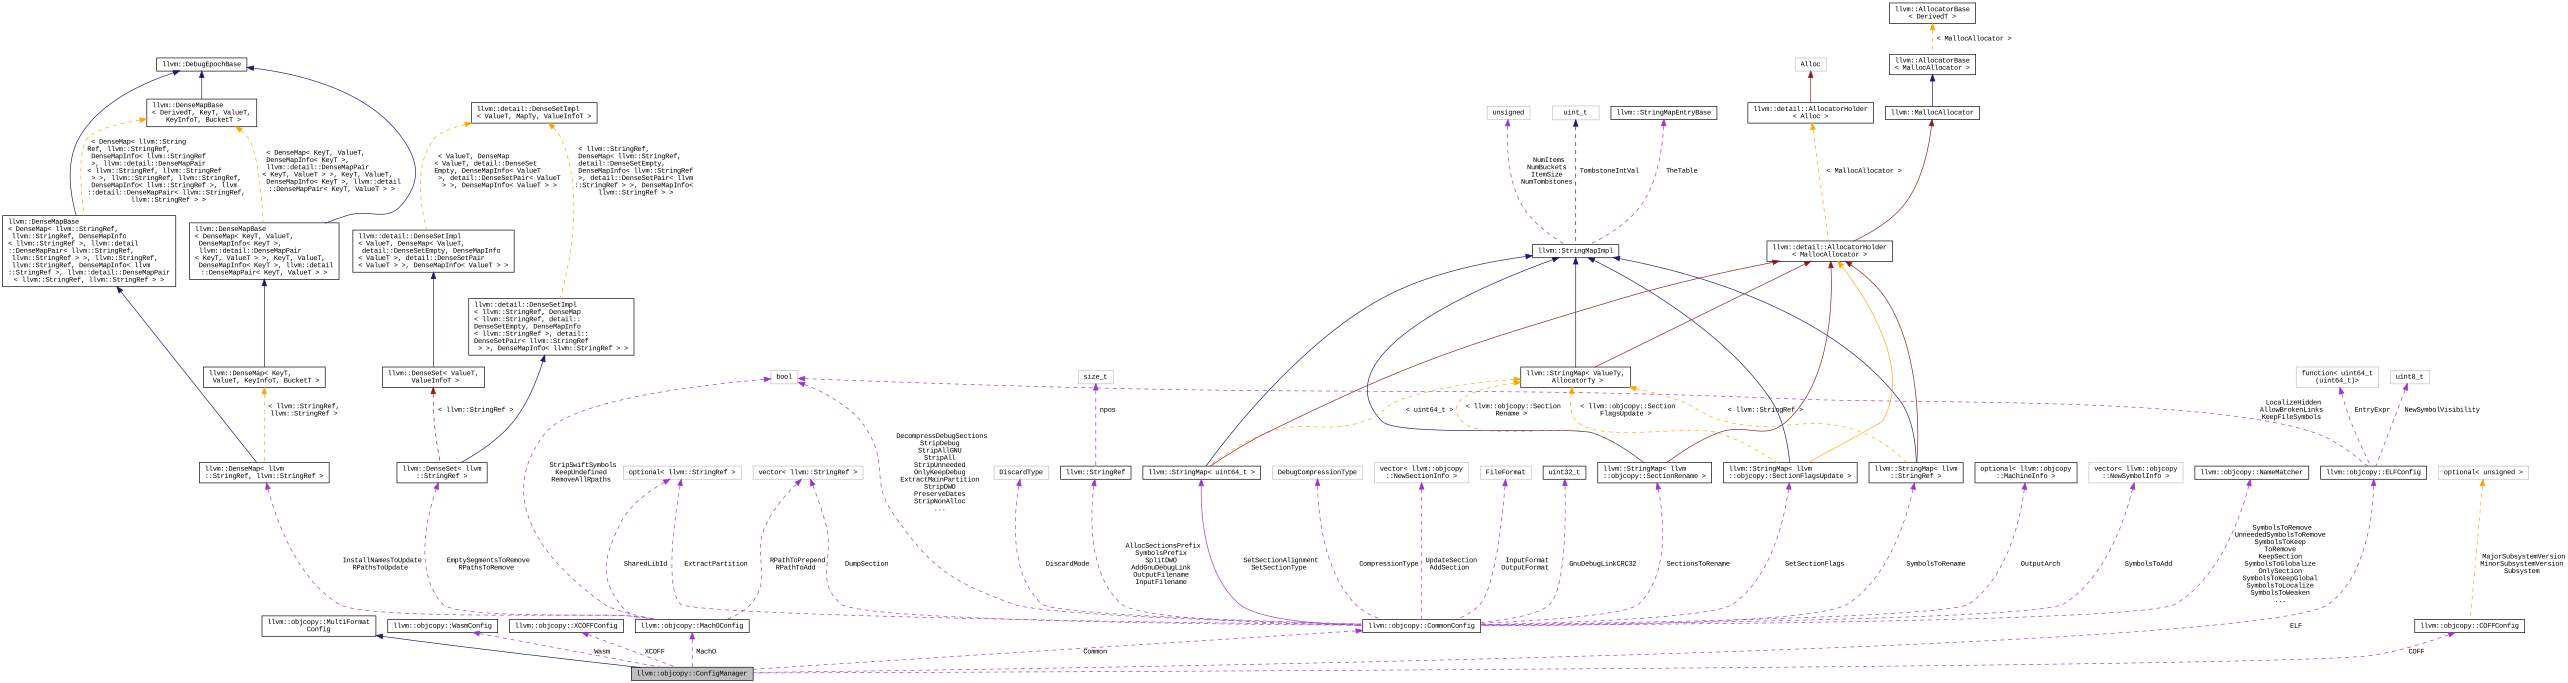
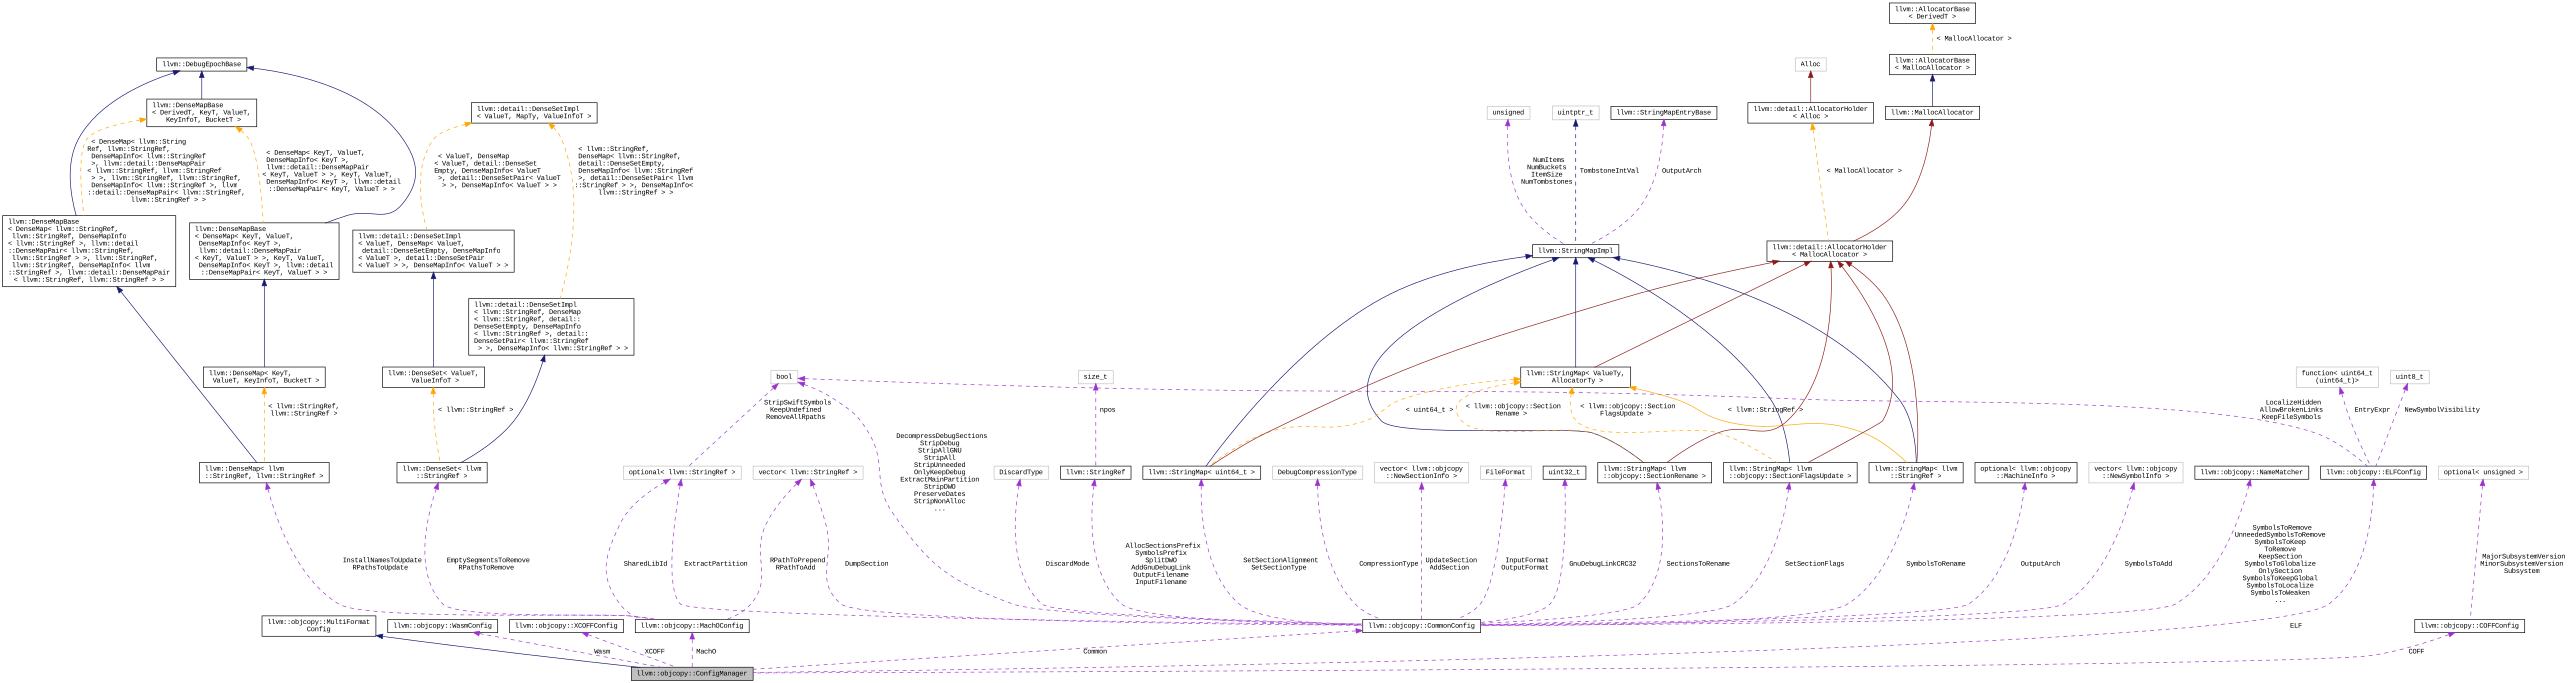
(1576, 113) -> (1576, 113)
(1680, 171) -> (1680, 171)
(1892, 381) -> (1892, 381)
(1766, 426) -> (1766, 426)
(435, 428) -> (435, 428)
(536, 448) -> (731, 427)
(2476, 553) -> (2476, 553)
(1239, 604) -> (1239, 604)
